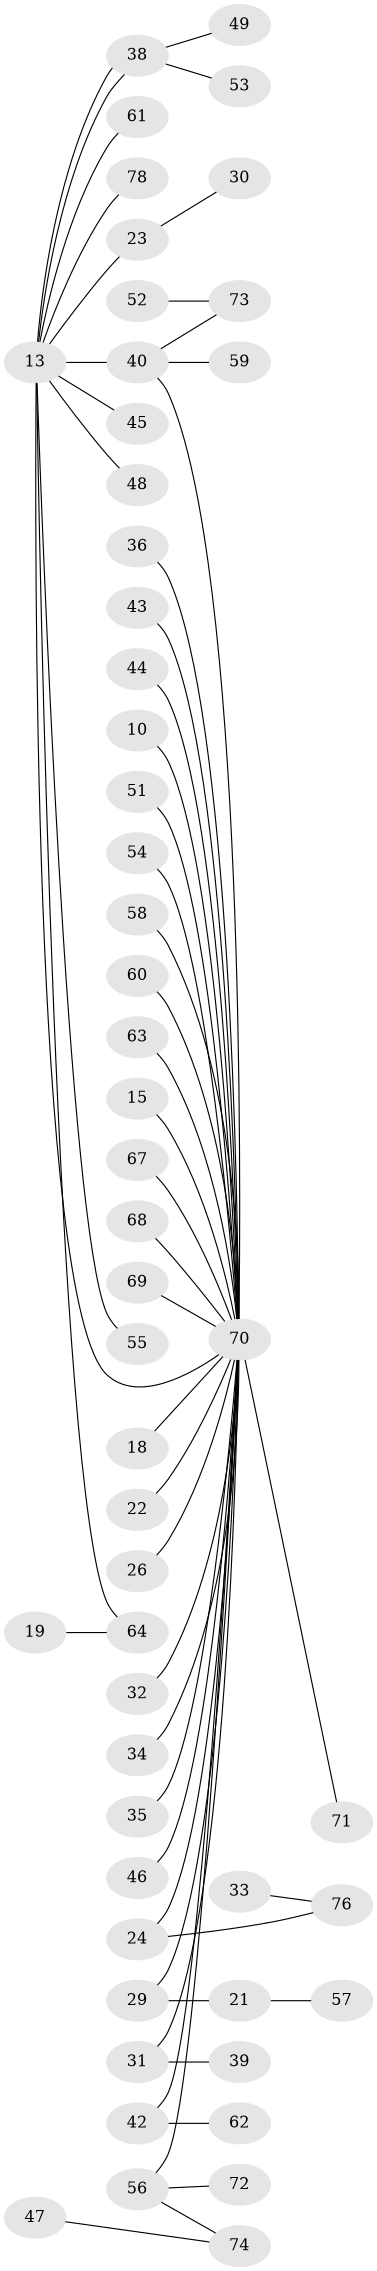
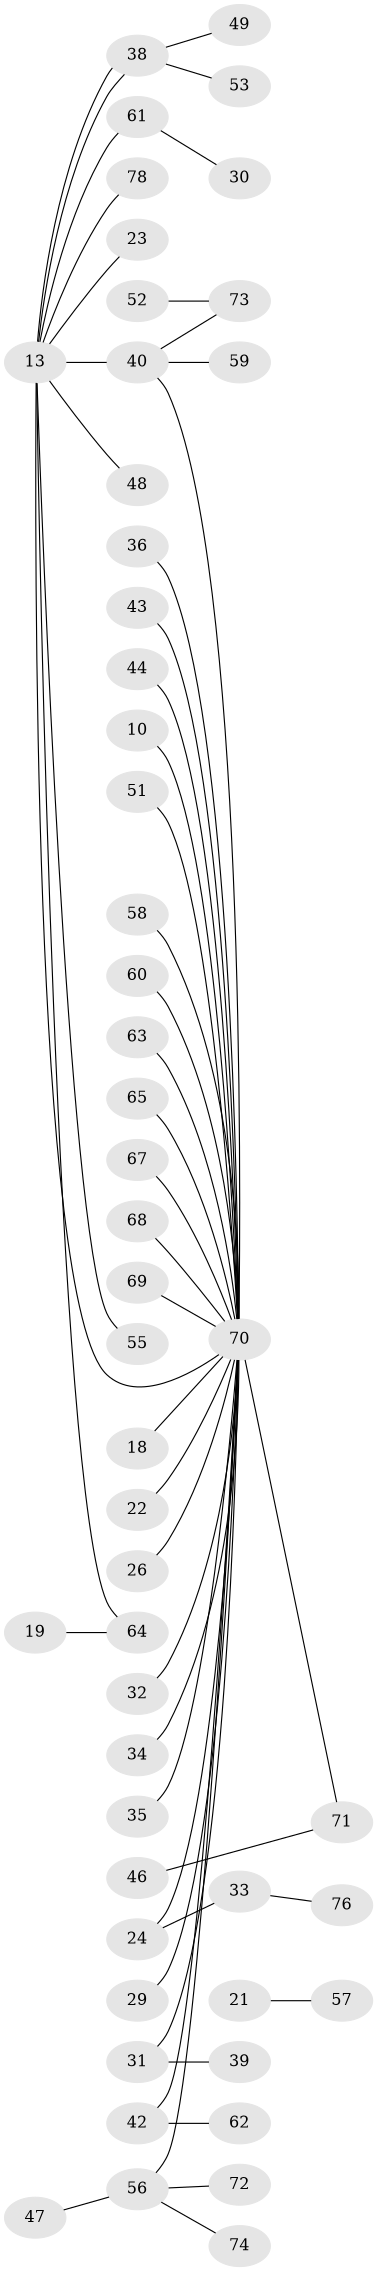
(189, 209) -> (189, 148)
(137, 424) -> none
(137, 853) -> none
(137, 1099) -> (137, 1099)
(207, 1679) -> (240, 1850)
(241, 1927) -> (177, 1921)
(189, 2001) -> none
(137, 2232) -> (86, 2203)
